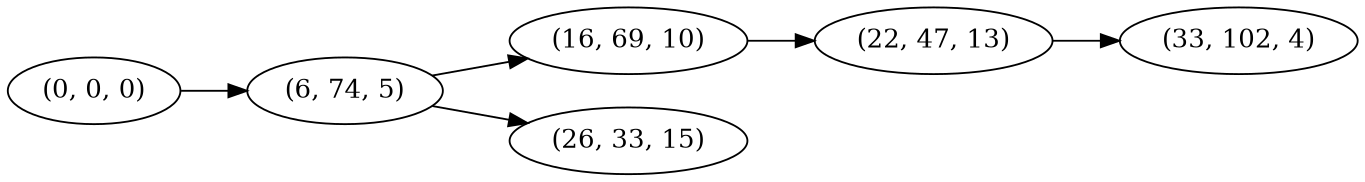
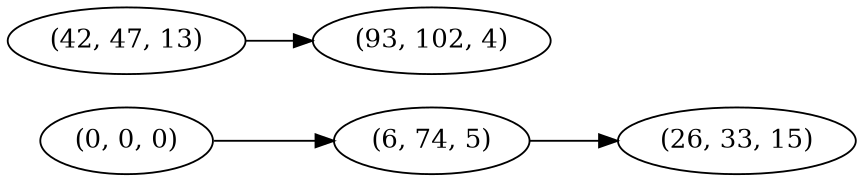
(629, 41) -> none
(934, 41) -> (127, 41)
(1239, 41) -> (432, 41)
